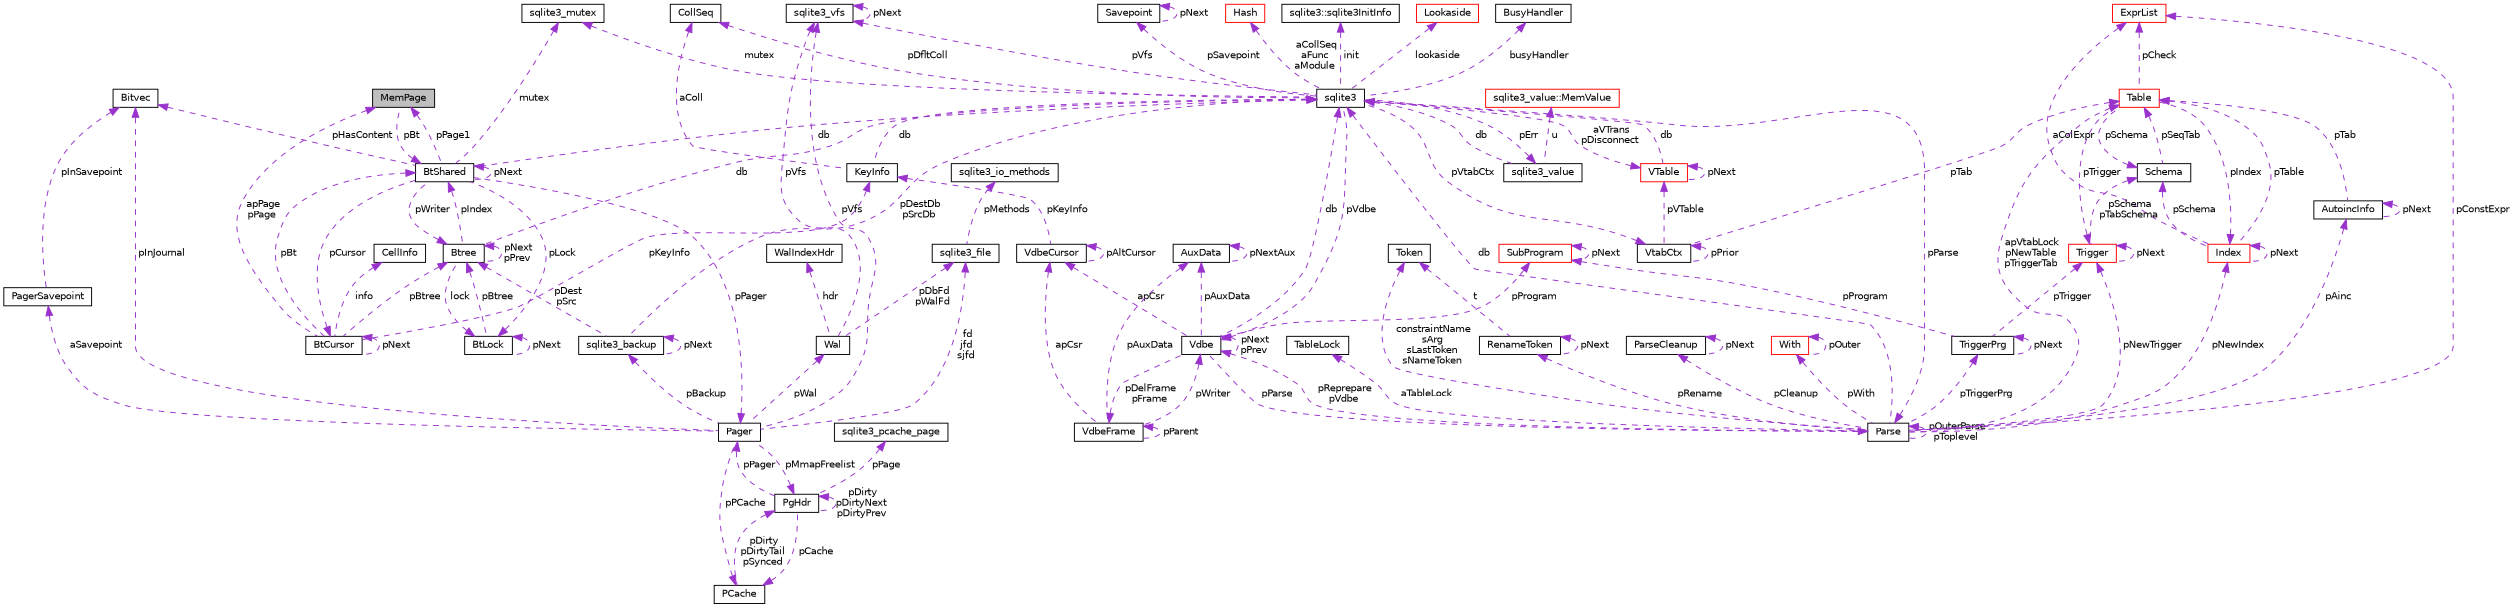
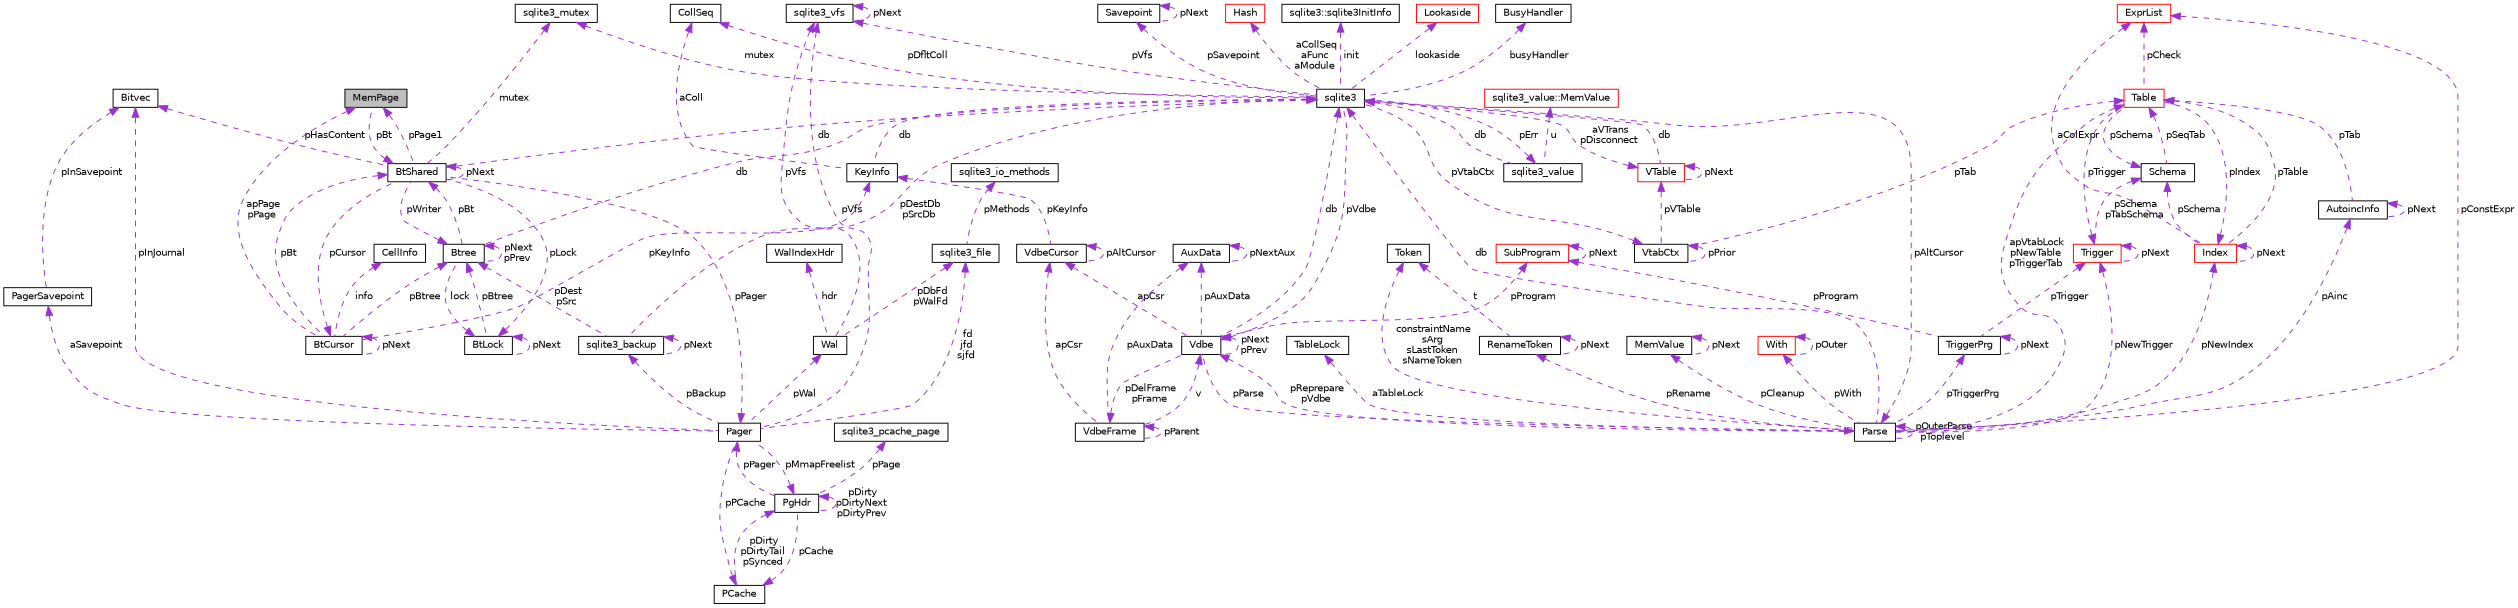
(476, 210) -> (465, 210)
(1942, 253) -> (1937, 253)
(1666, 345) -> (1659, 345)
(1212, 394) -> (1197, 394)
